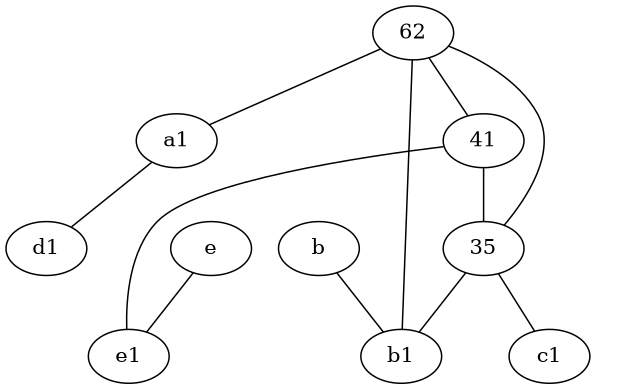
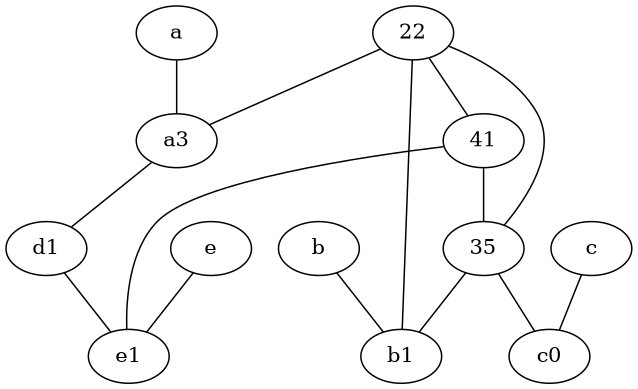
none -> (177, 33)
(413, 33) -> (413, 33)
(177, 141) -> (177, 141)
none -> (591, 249)
none -> (88, 302)
(549, 356) -> (549, 356)
